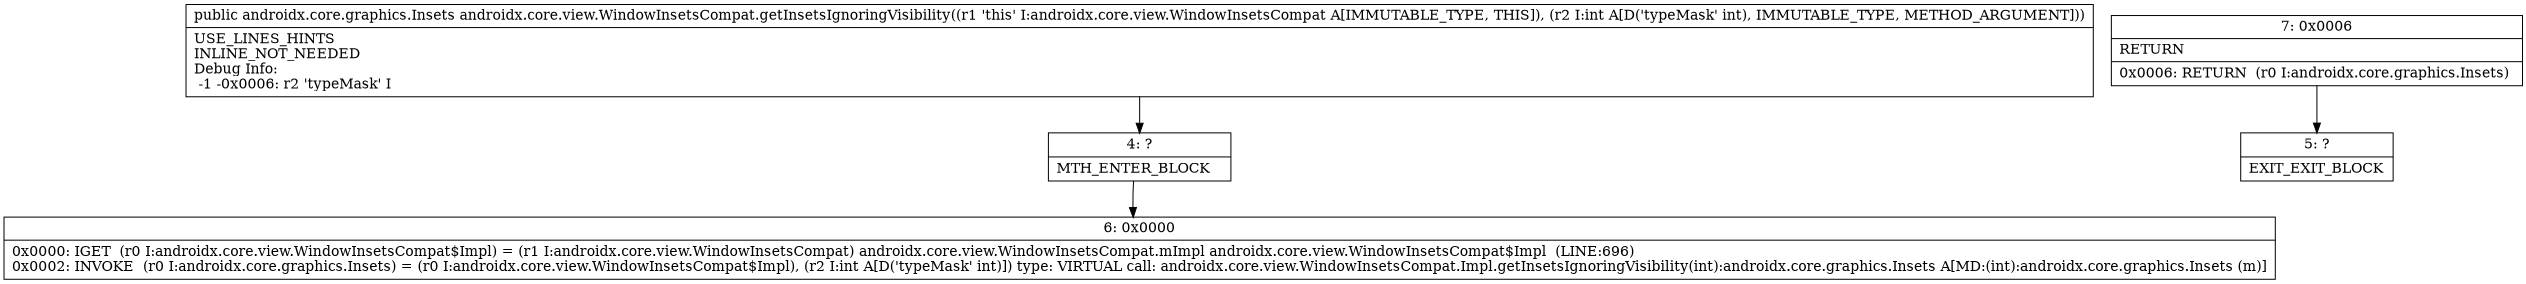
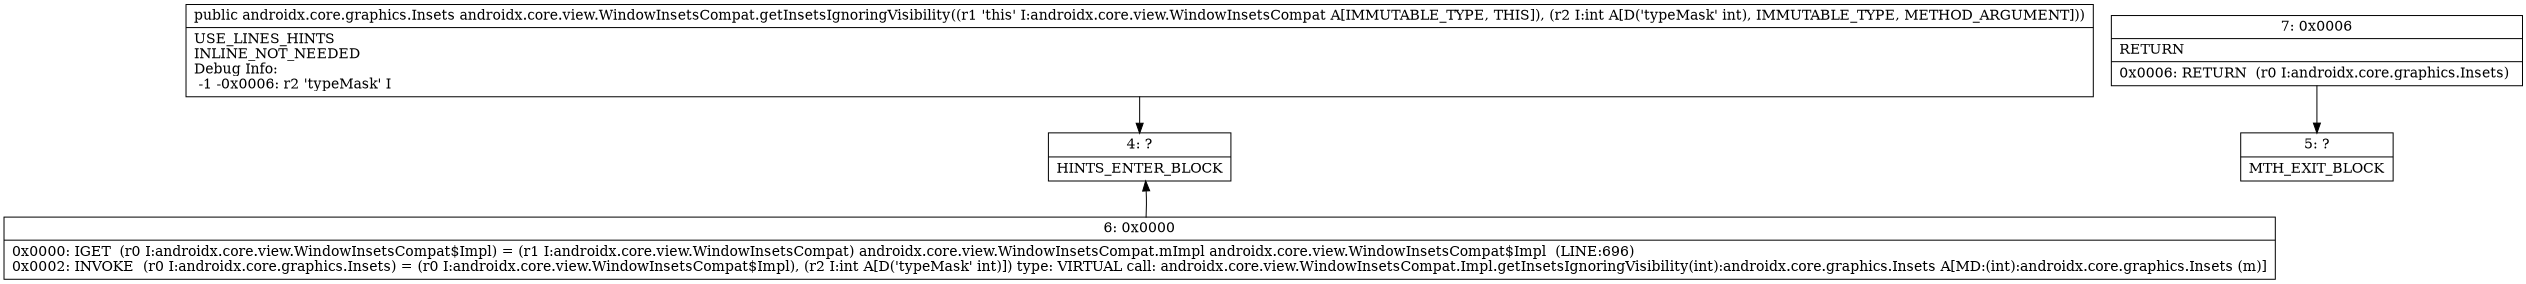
(1134, 168) -> (1140, 168)
(2316, 168) -> (2317, 168)
(1133, 194) -> (1146, 204)
